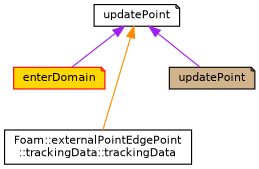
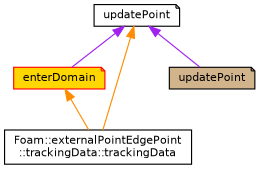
none -> (80, 115)
